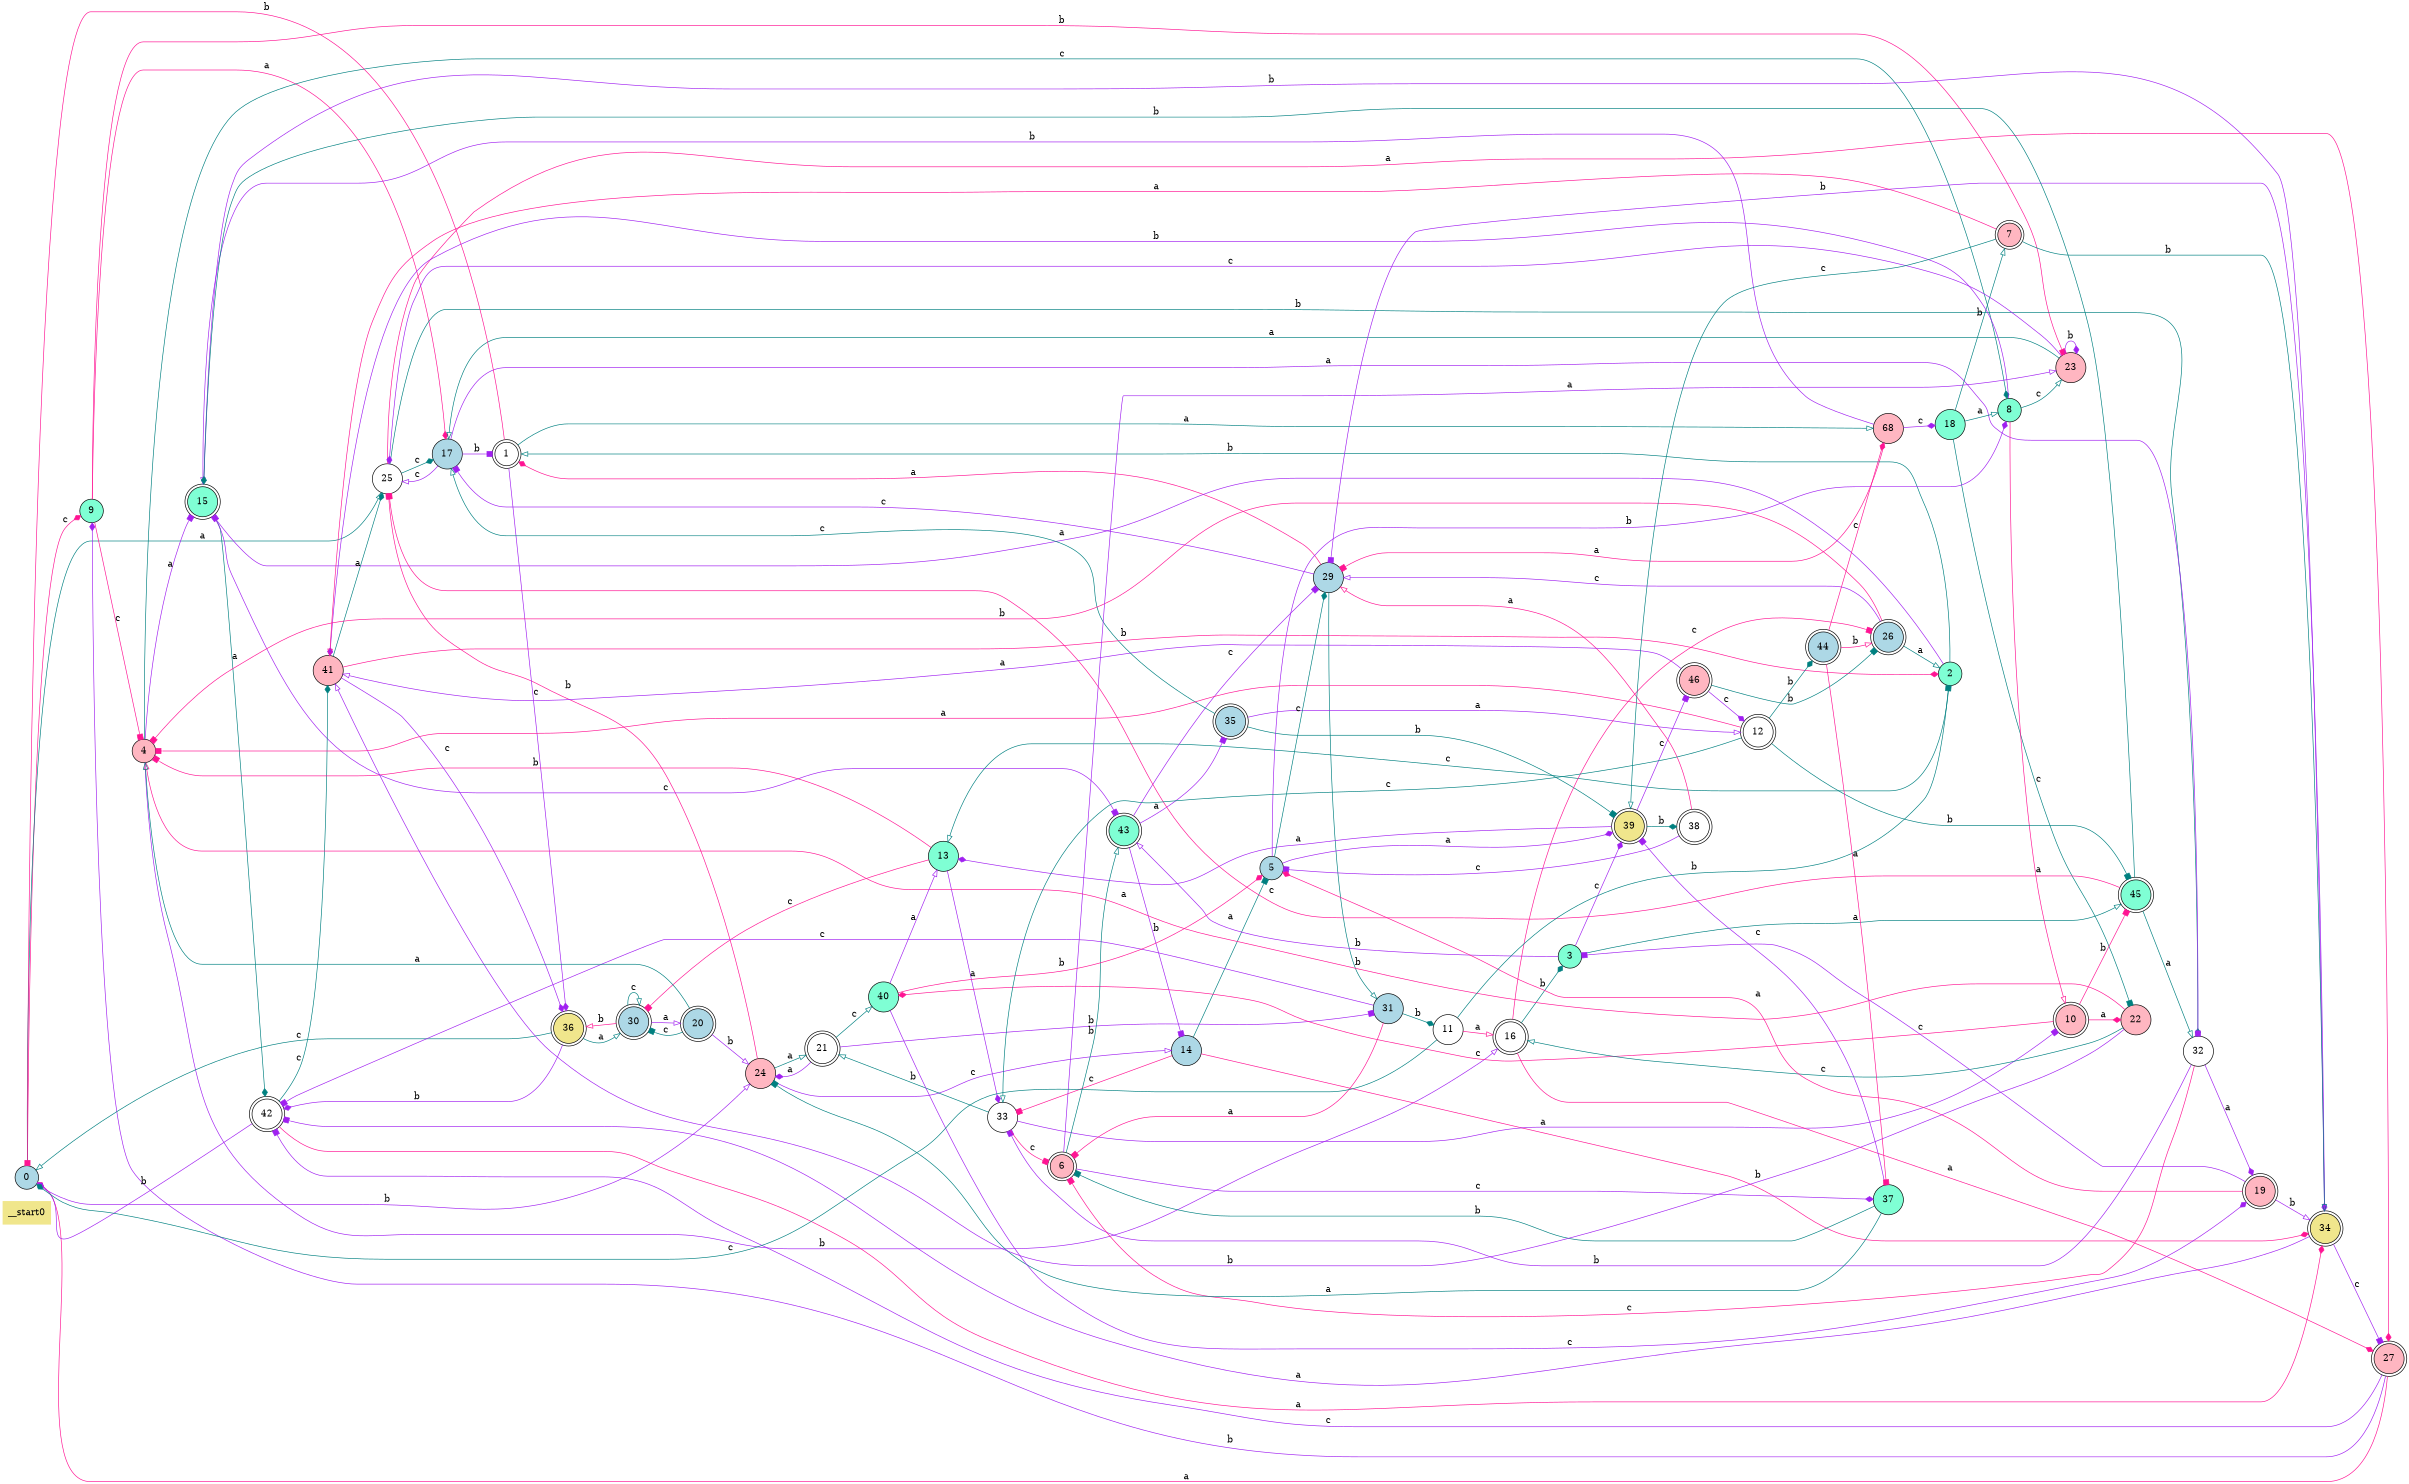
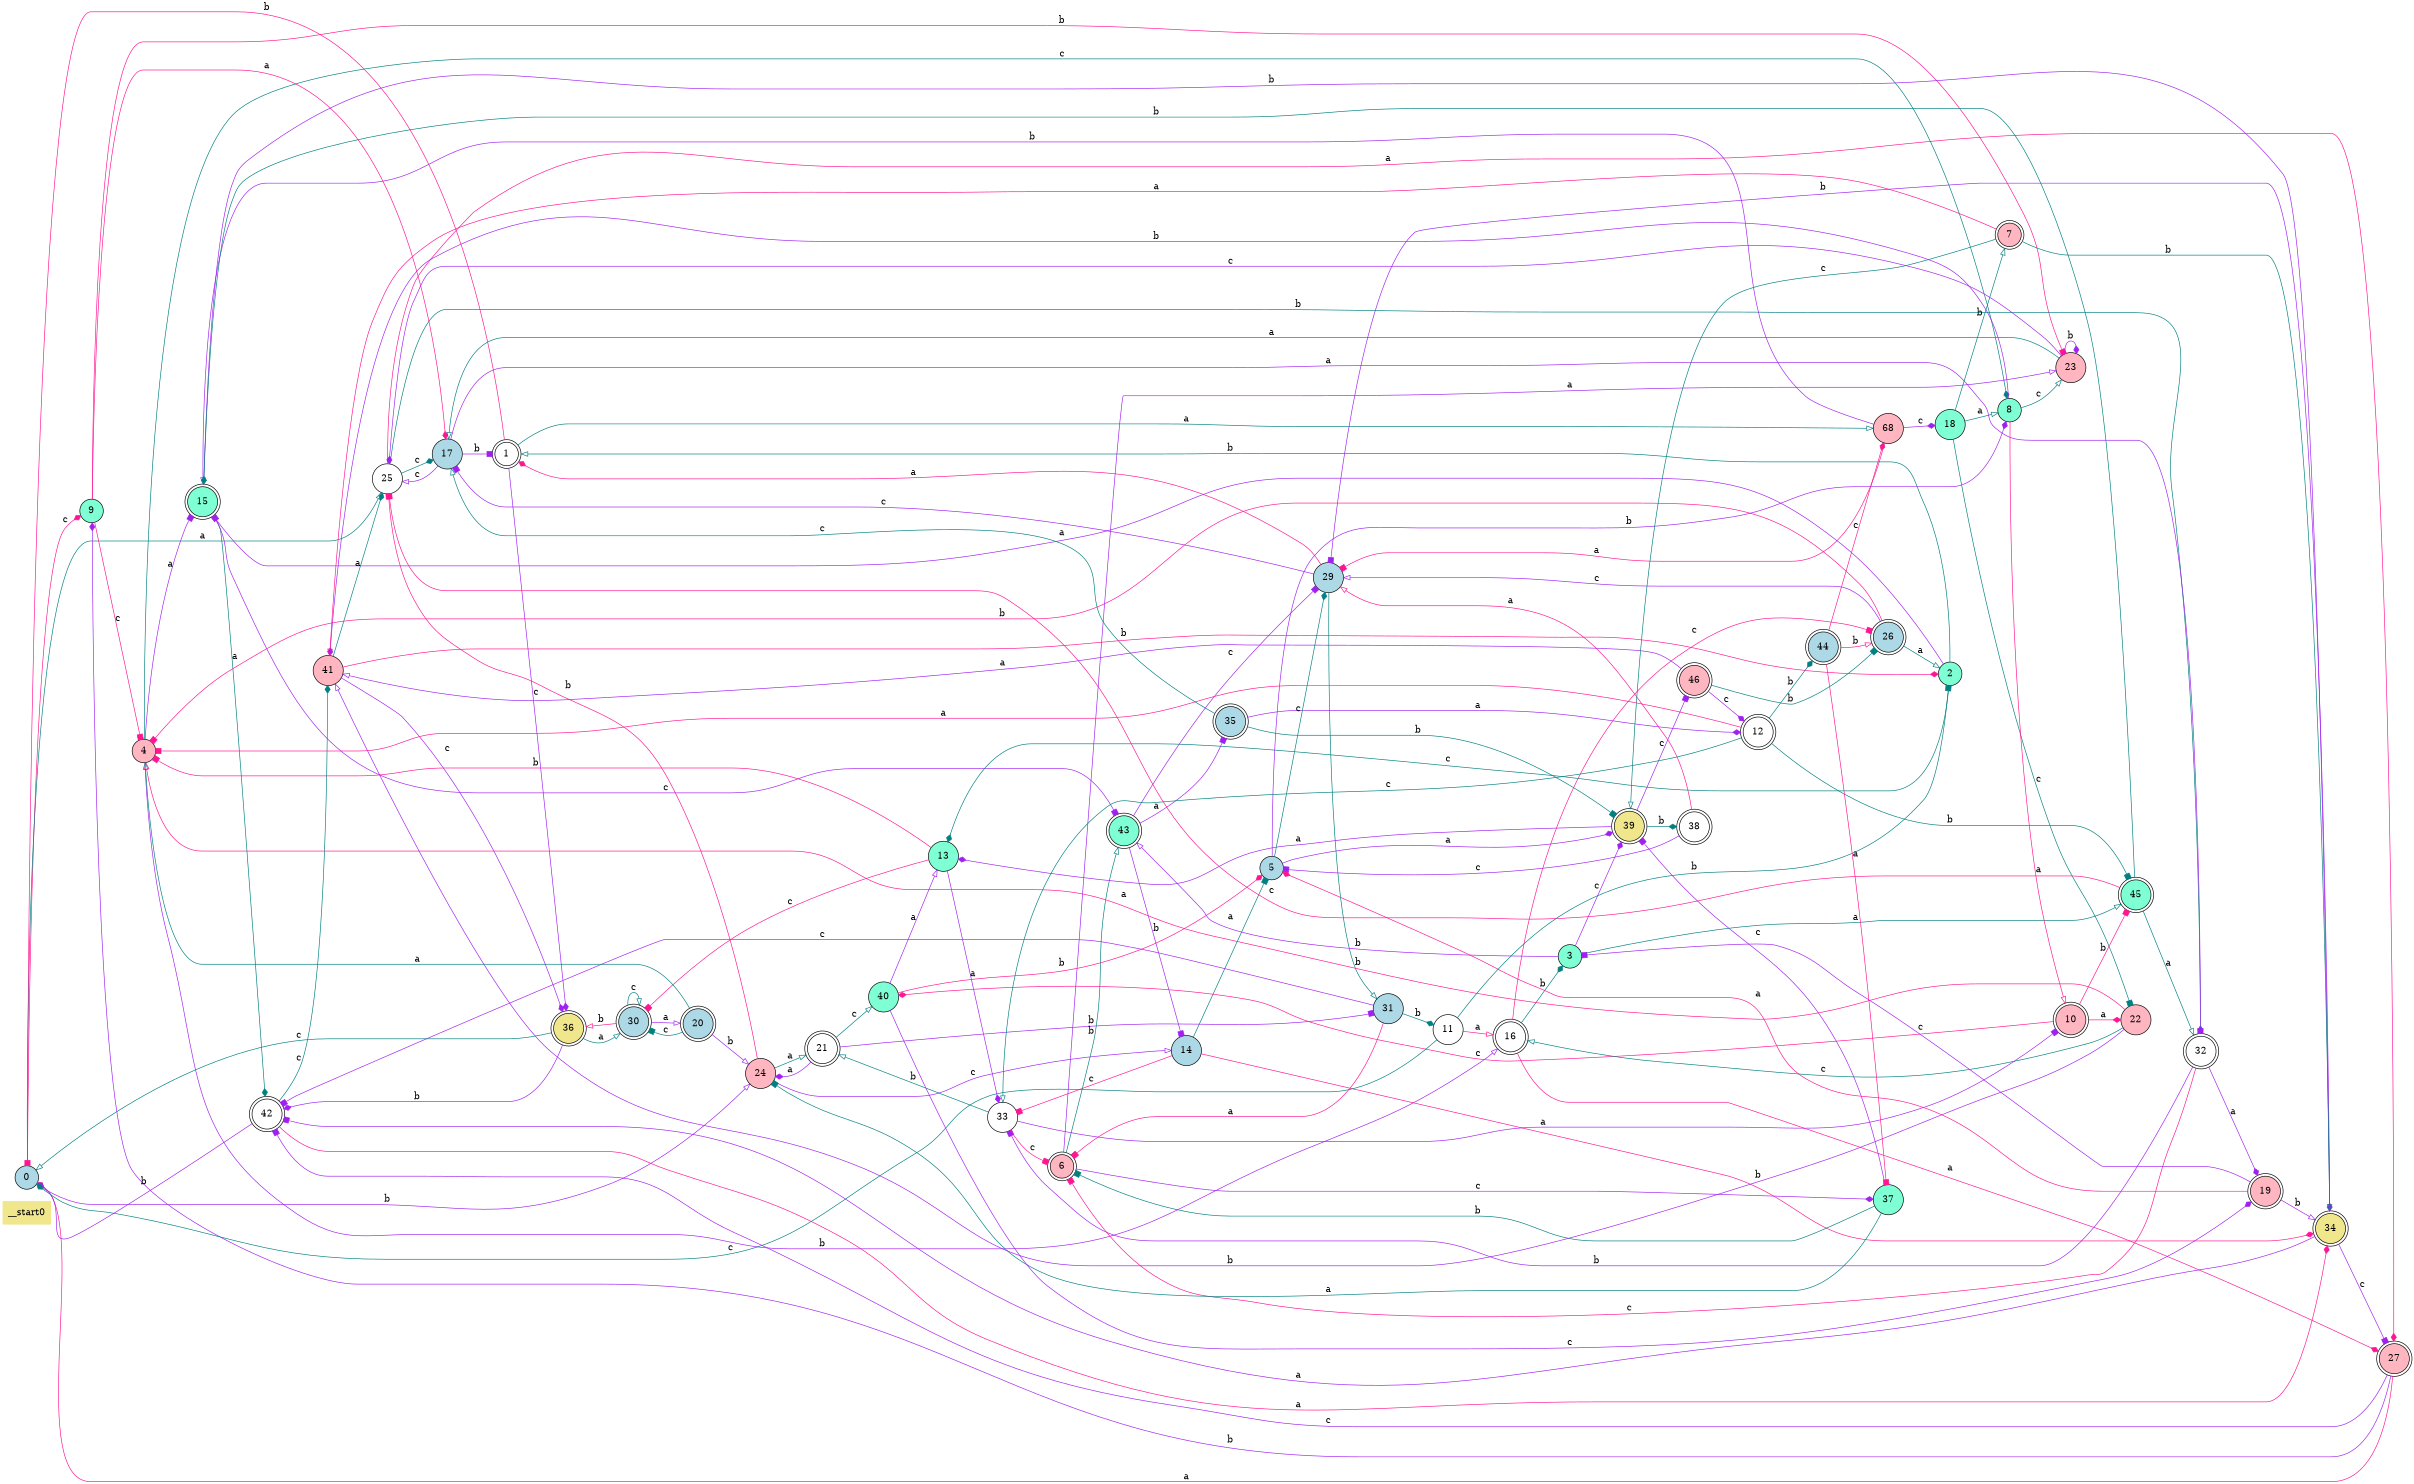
(1491, 711) -> (1491, 711)
(1461, 767) -> (1462, 767)
(2198, 1051) -> (2201, 1051)
